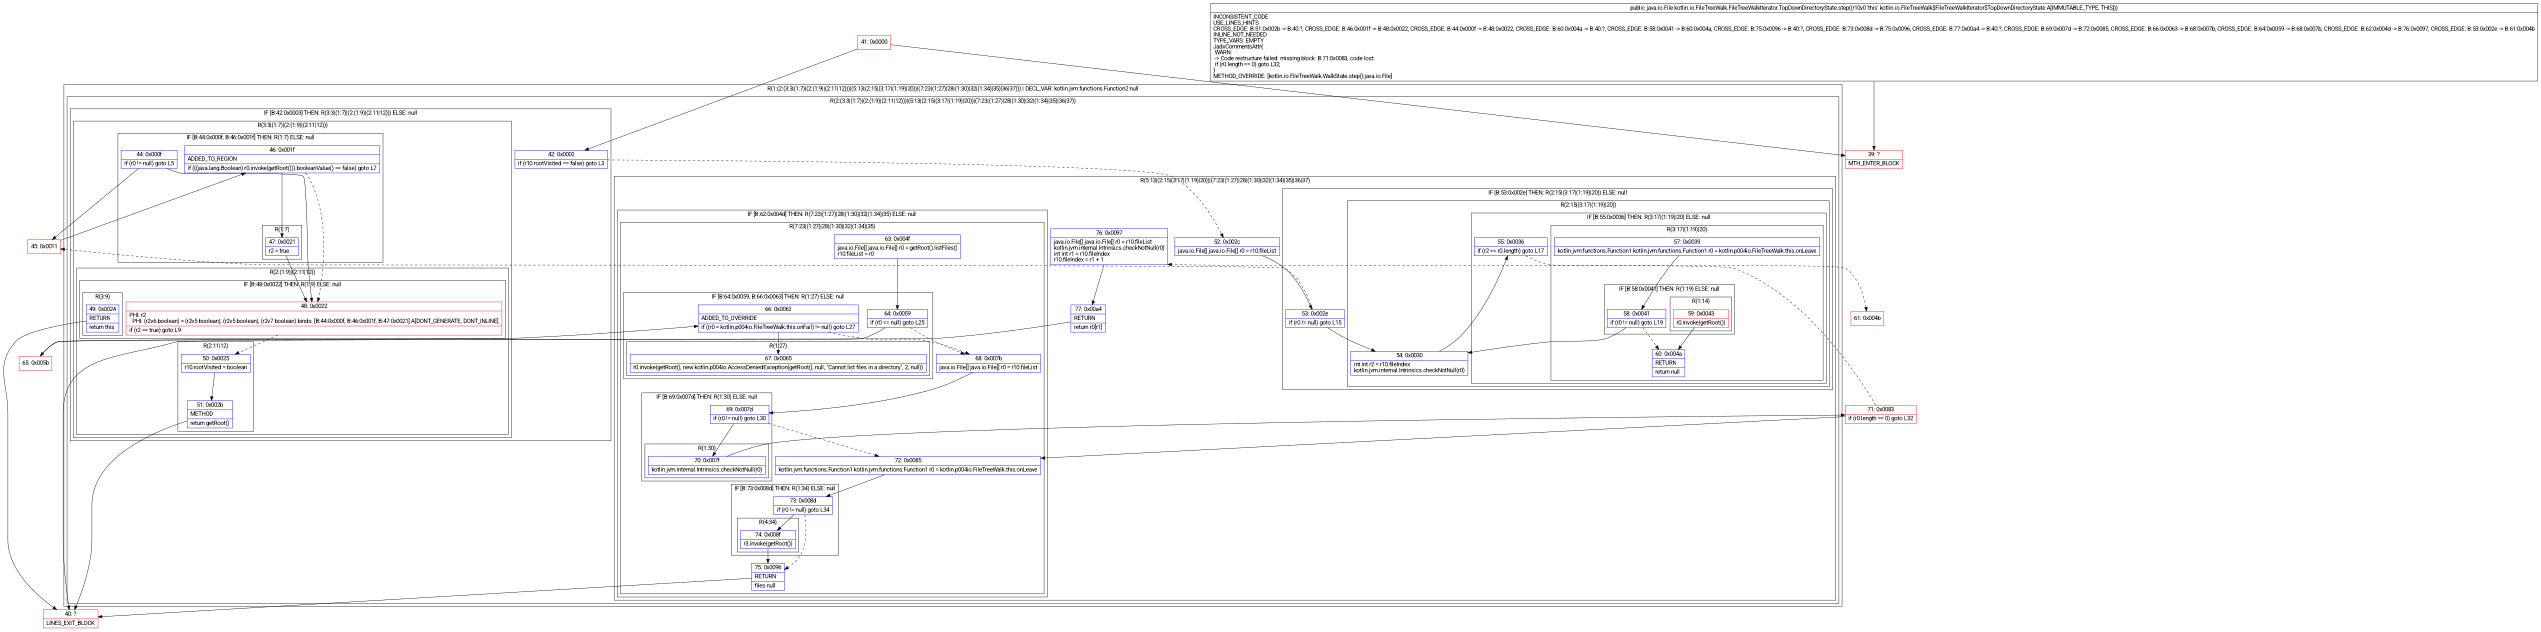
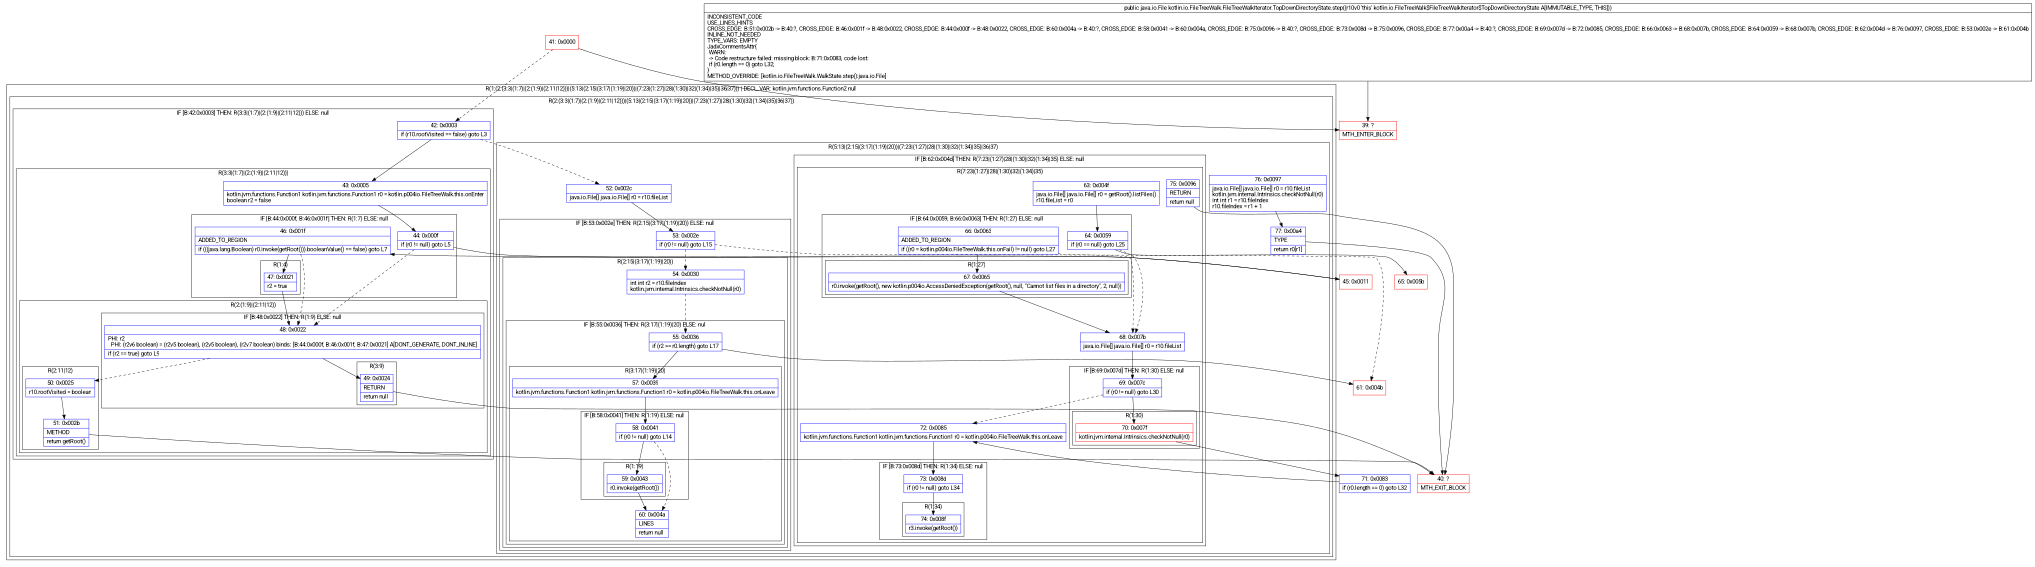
(716, 101) -> (510, 81)
(296, 175) -> (366, 286)
none -> (355, 193)
(282, 230) -> (280, 265)
(700, 265) -> (1106, 255)
(1534, 265) -> none
(1735, 265) -> (1036, 360)
(1701, 302) -> (635, 467)
none -> (1053, 311)
(1480, 311) -> (686, 311)
(729, 318) -> (926, 240)
(1085, 318) -> (1281, 240)
(314, 319) -> (293, 342)
(1701, 319) -> (635, 484)
(1637, 323) -> (645, 437)
(102, 327) -> (376, 397)
(365, 339) -> none
(1350, 341) -> (686, 260)
(1554, 341) -> (640, 456)
(1666, 363) -> (646, 524)
none -> (667, 364)
none -> (340, 368)
(1881, 414) -> (1375, 484)
(707, 465) -> (1134, 433)
(768, 523) -> (933, 507)
(804, 544) -> none
(768, 554) -> none
(765, 586) -> (1182, 202)
(71, 623) -> (1443, 488)
